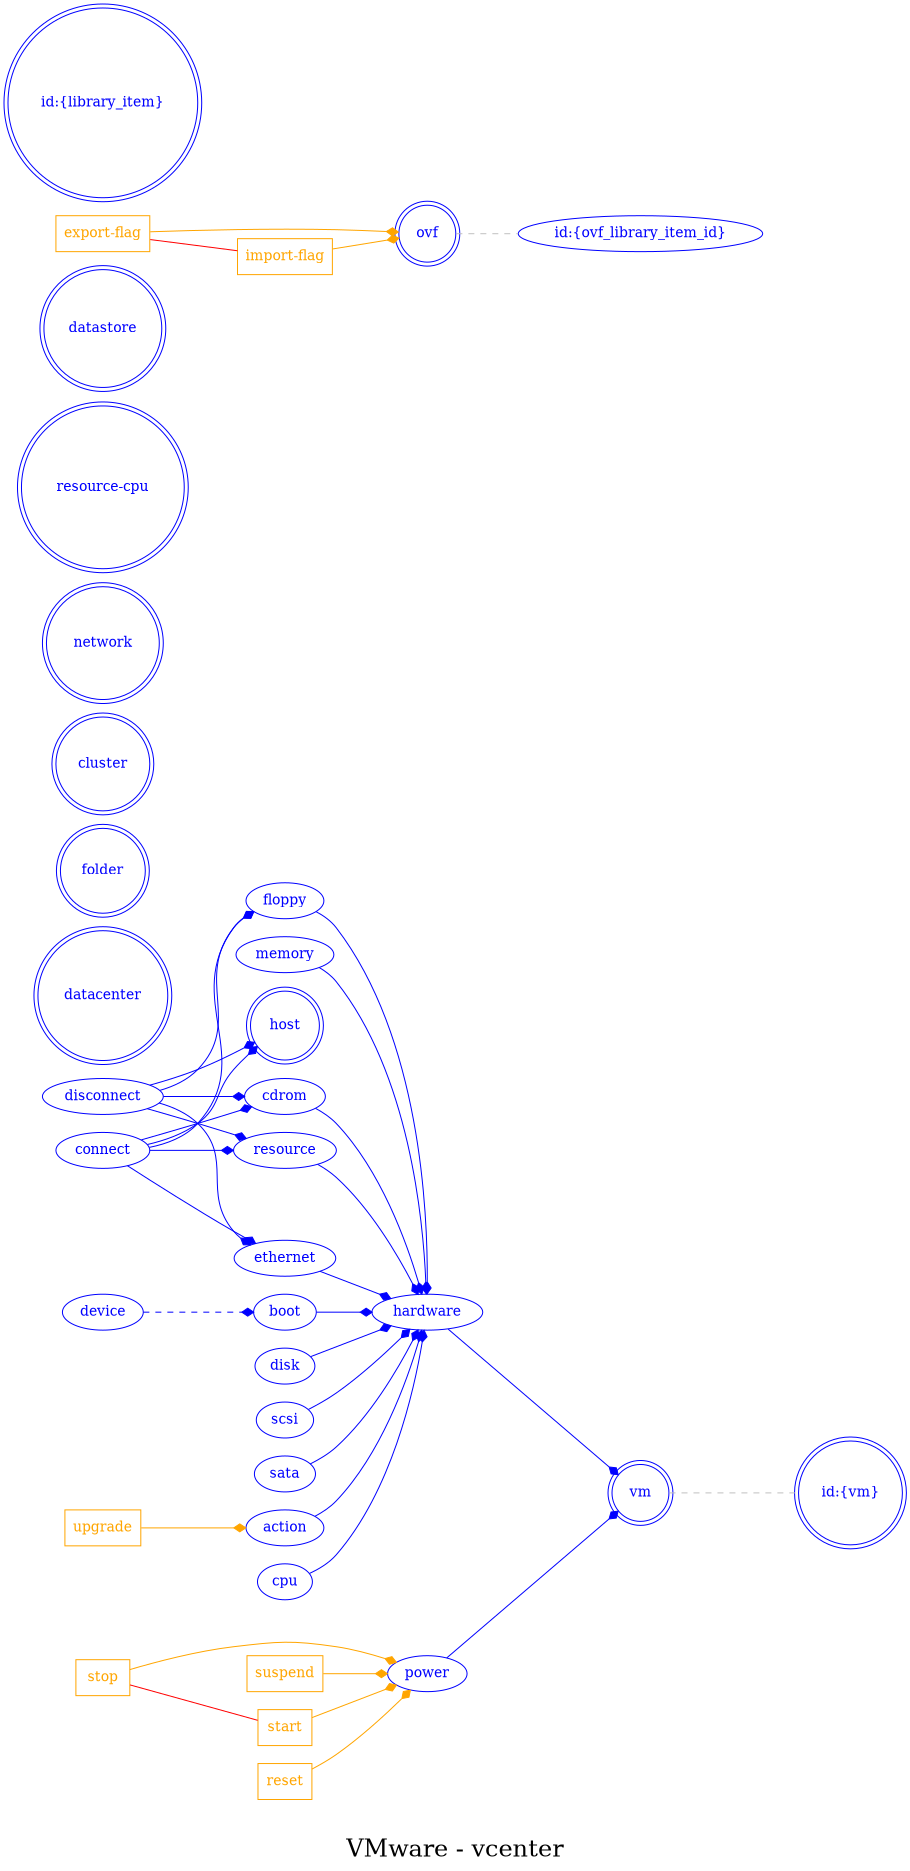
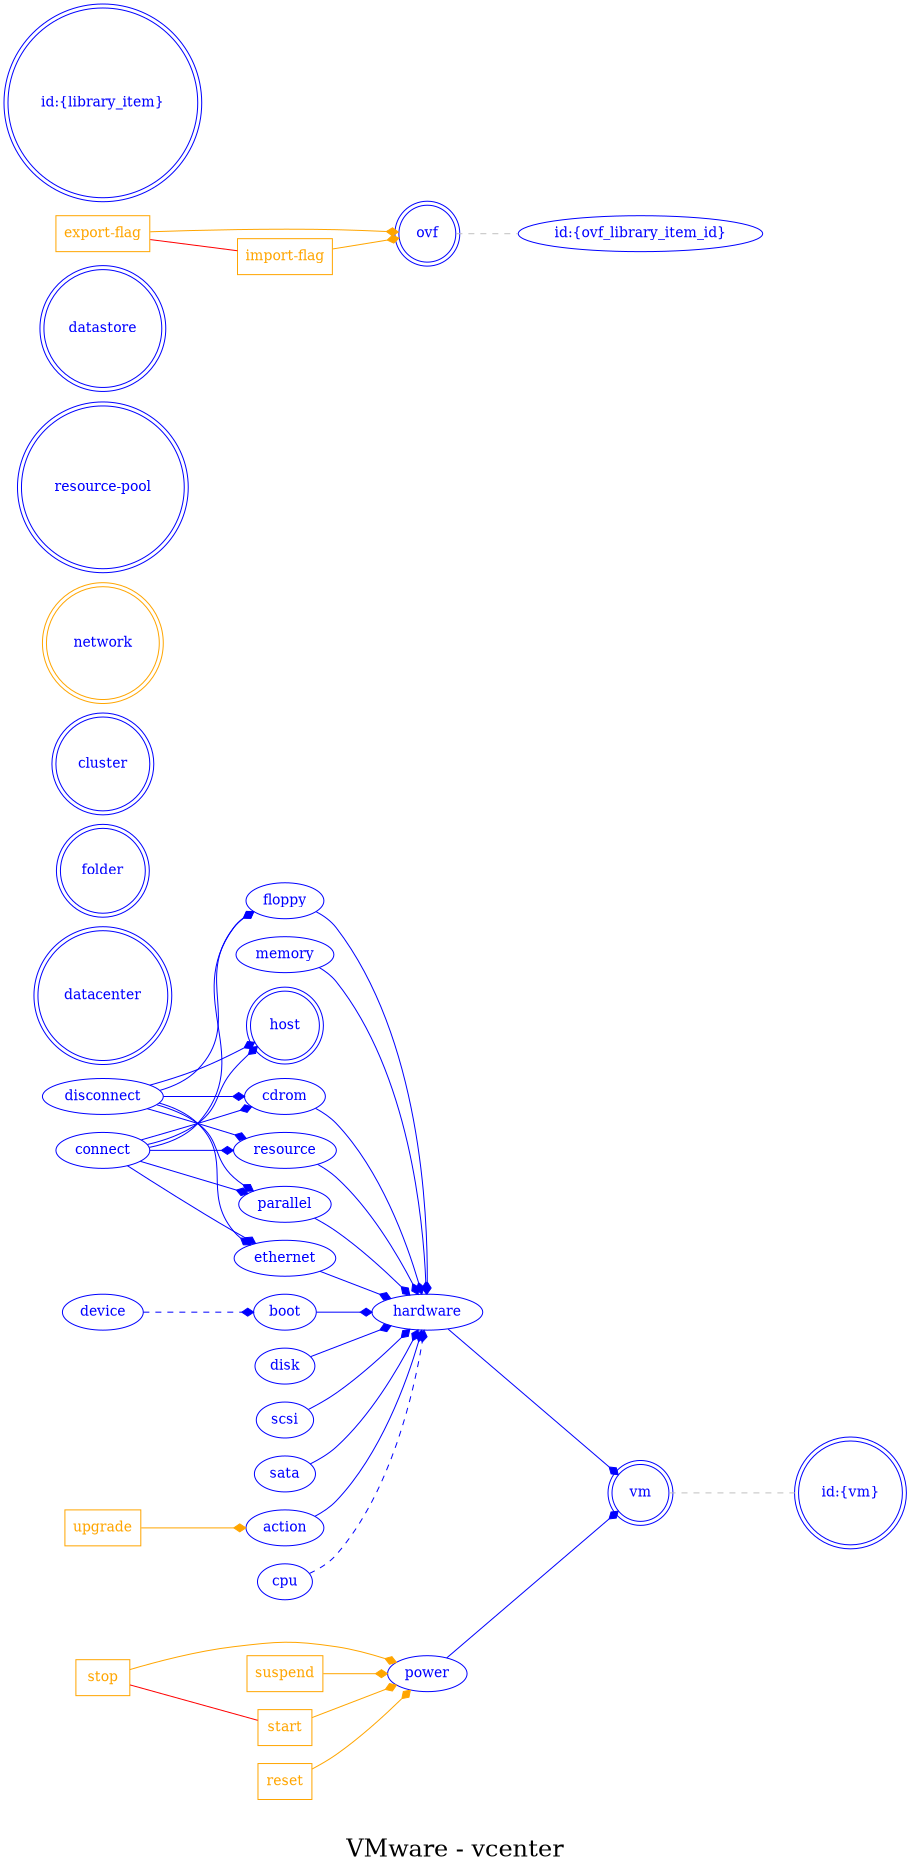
(103, 487) -> (103, 487)
(103, 643) -> (103, 643)
none -> (285, 1204)
(387, 1470) -> (387, 1470)
